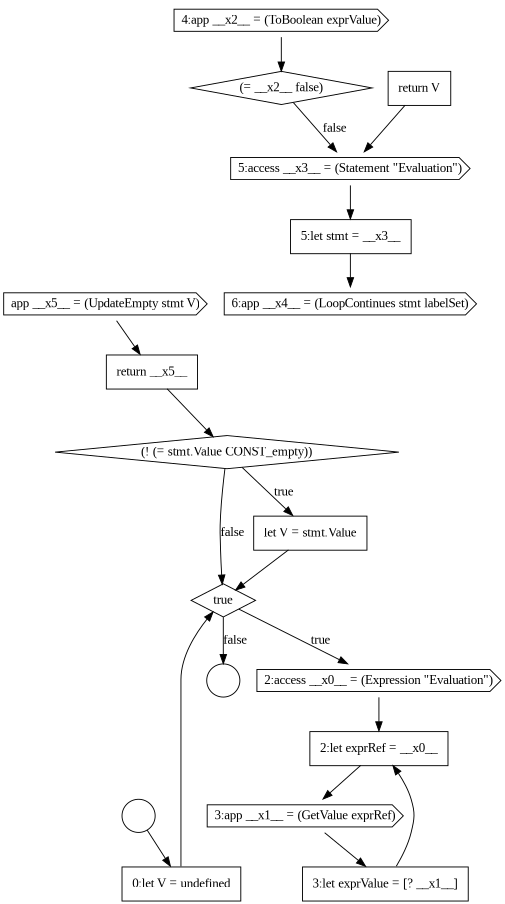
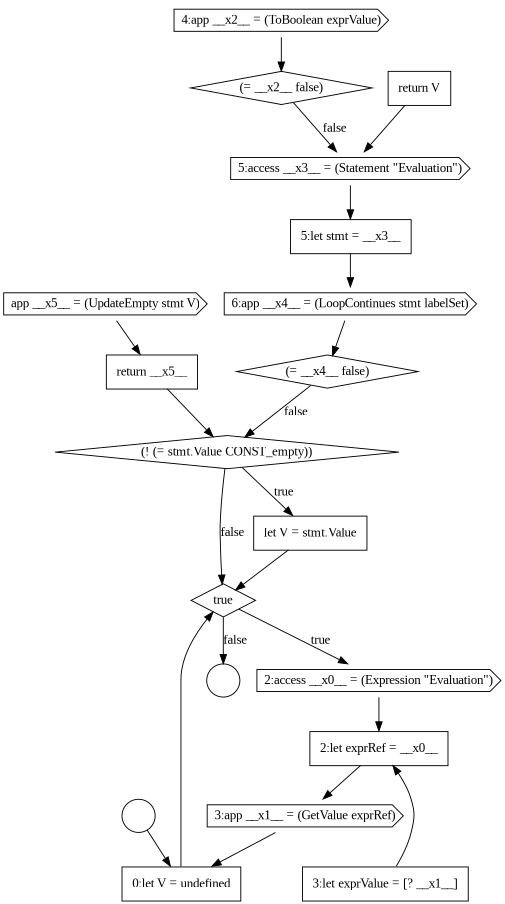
none -> (327, 372)
(341, 847) -> (248, 847)
